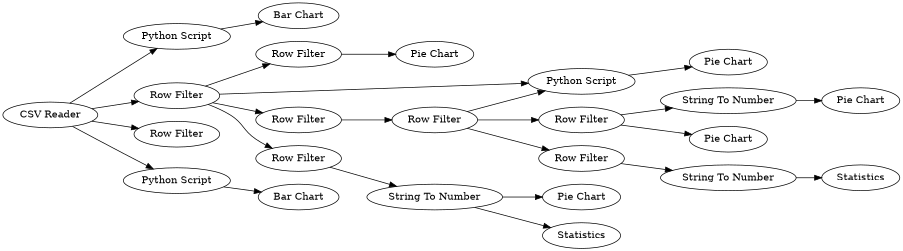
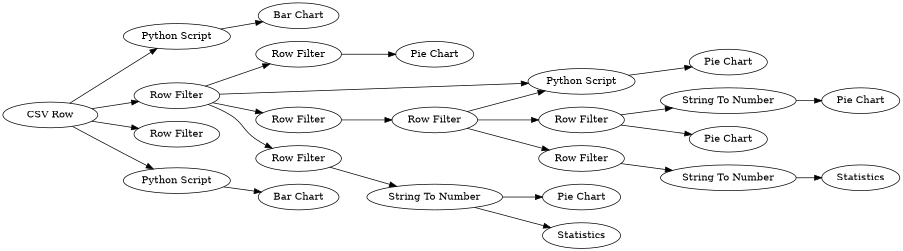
(50, 115) -> (50, 115)
